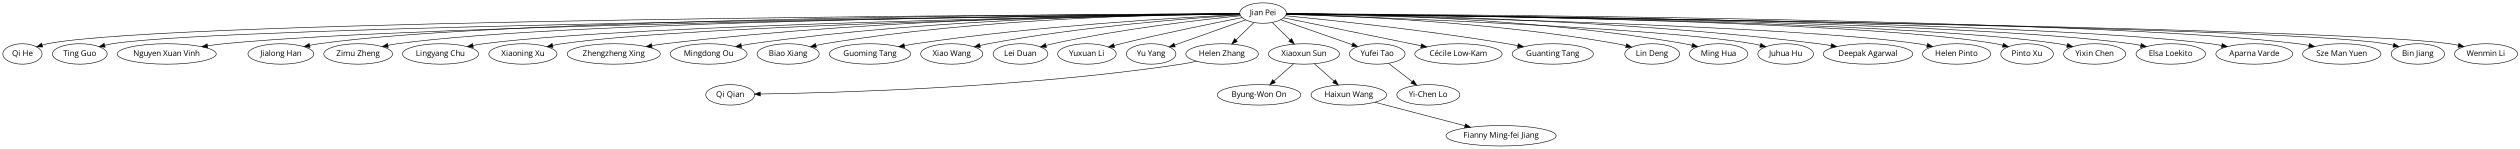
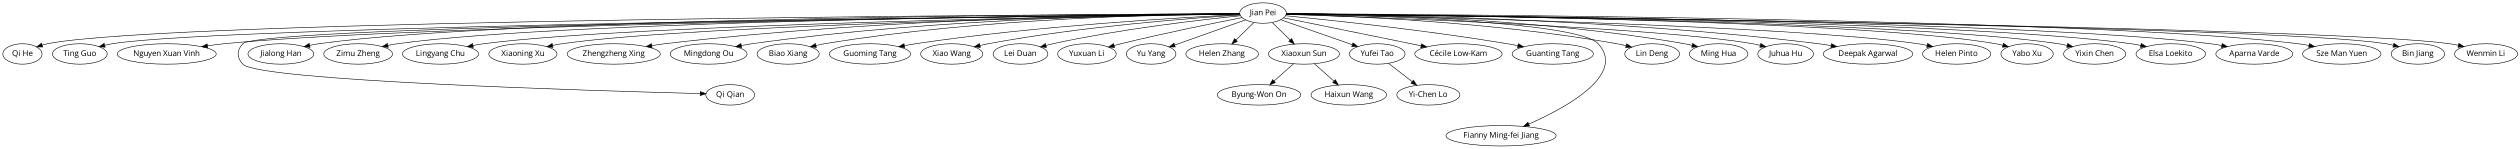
(2027, 54) -> (2027, 54)
(979, 85) -> (257, 68)
(1420, 114) -> (1559, 31)
